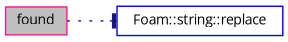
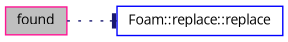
(200, 21) -> (200, 21)
